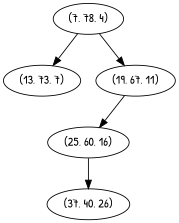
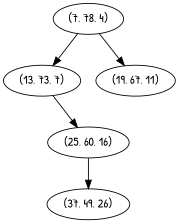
(115, 108) -> (63, 108)
(88, 204) -> (88, 204)
